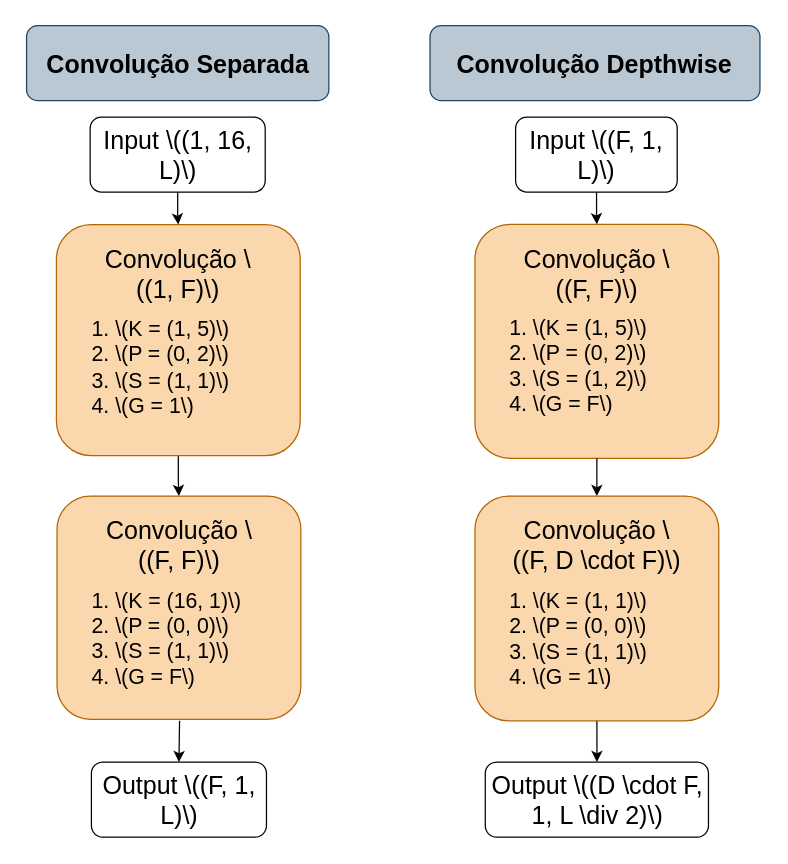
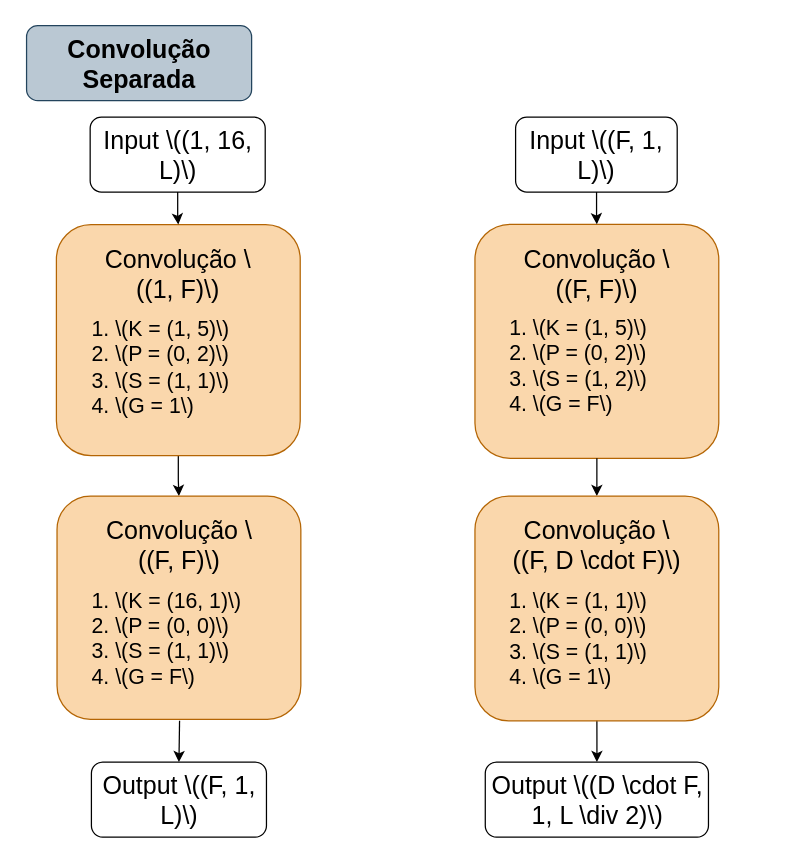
(178, 63) -> (139, 63)
(595, 63) -> none
